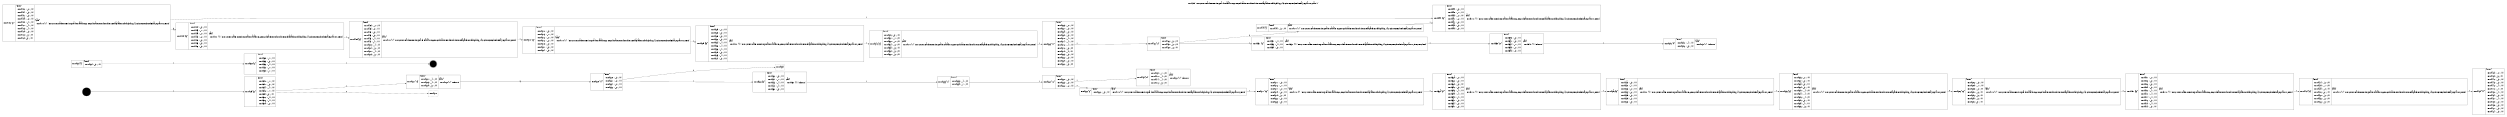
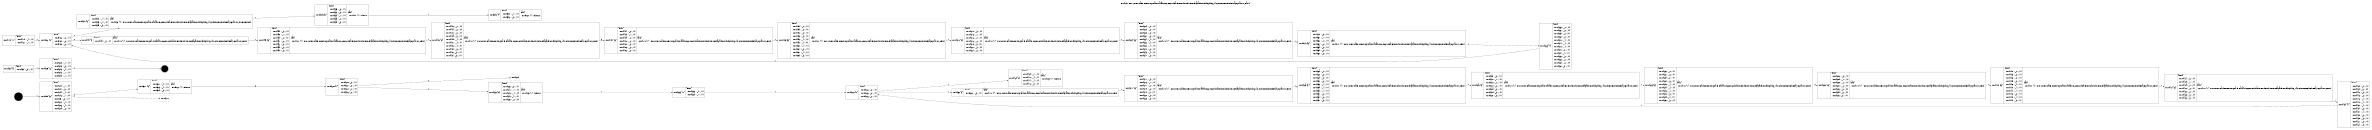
(801, 18) -> (428, 40)
none -> (18, 40)
none -> (1608, 107)
